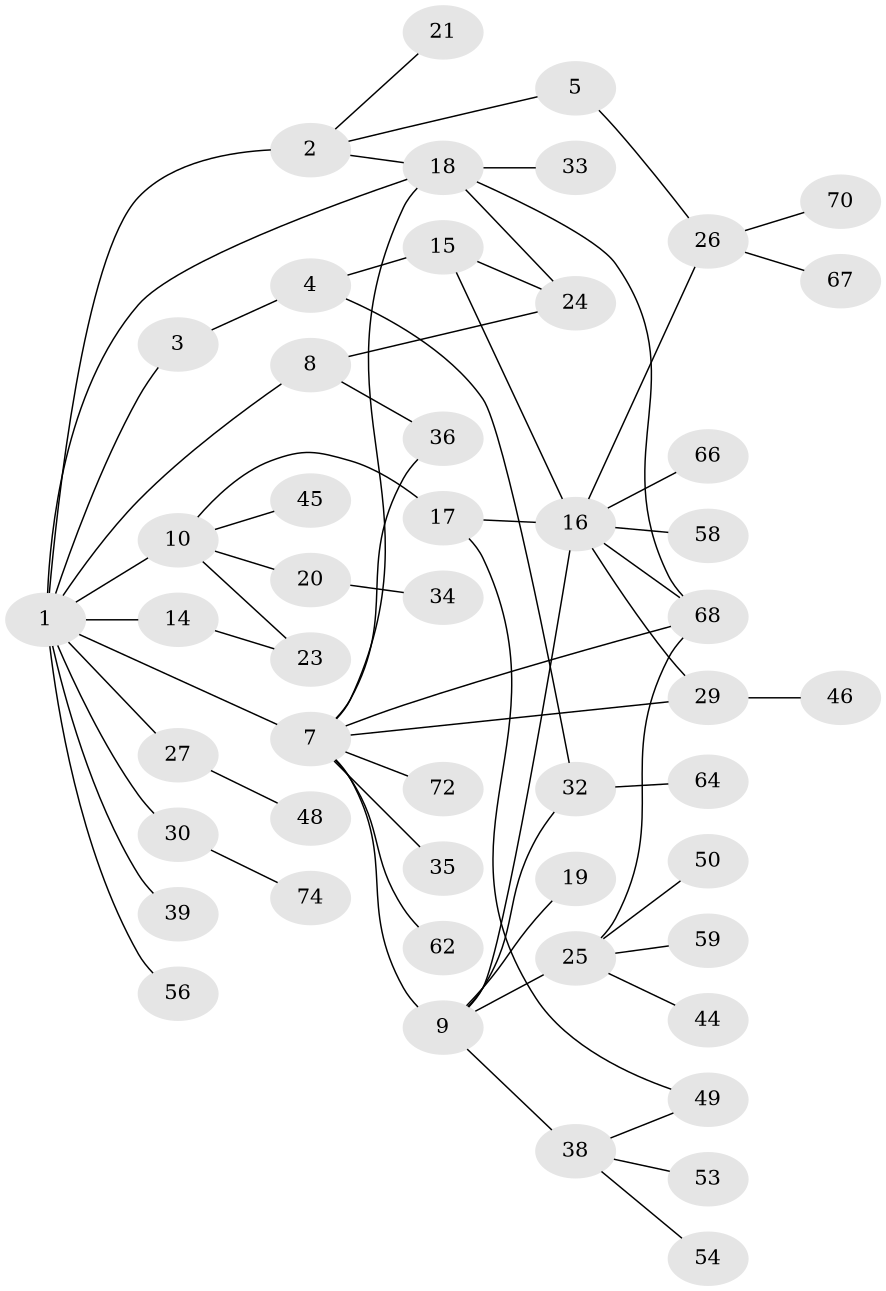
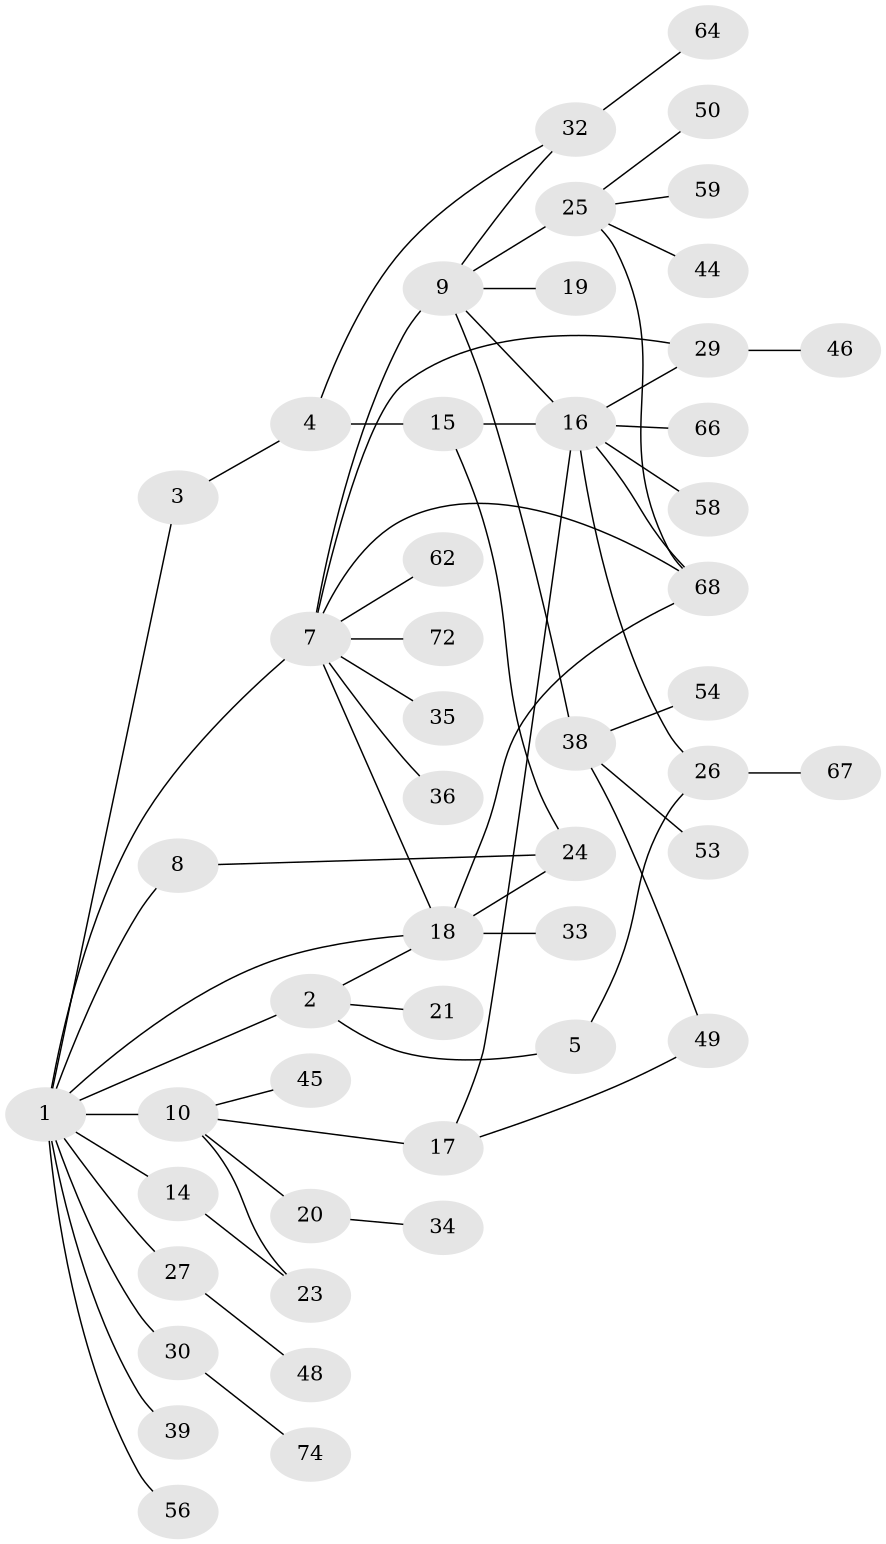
(841, 202) -> none
(380, 404) -> none
